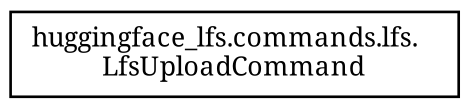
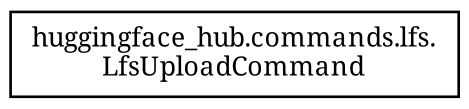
(235, 54) -> (235, 54)
